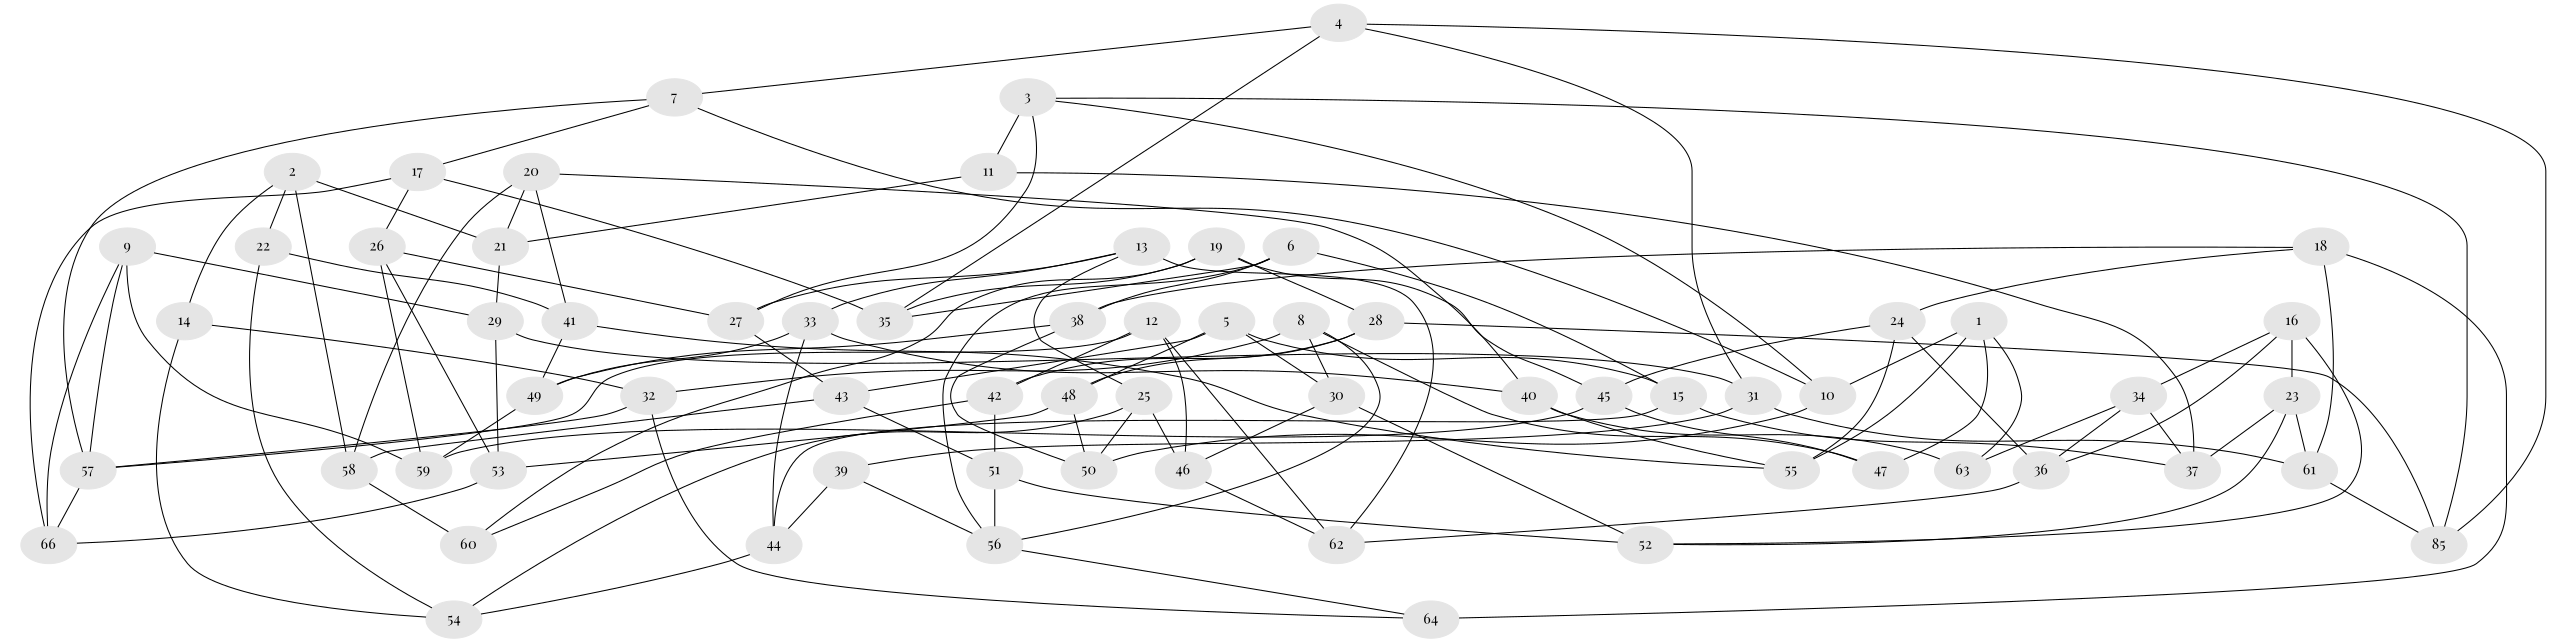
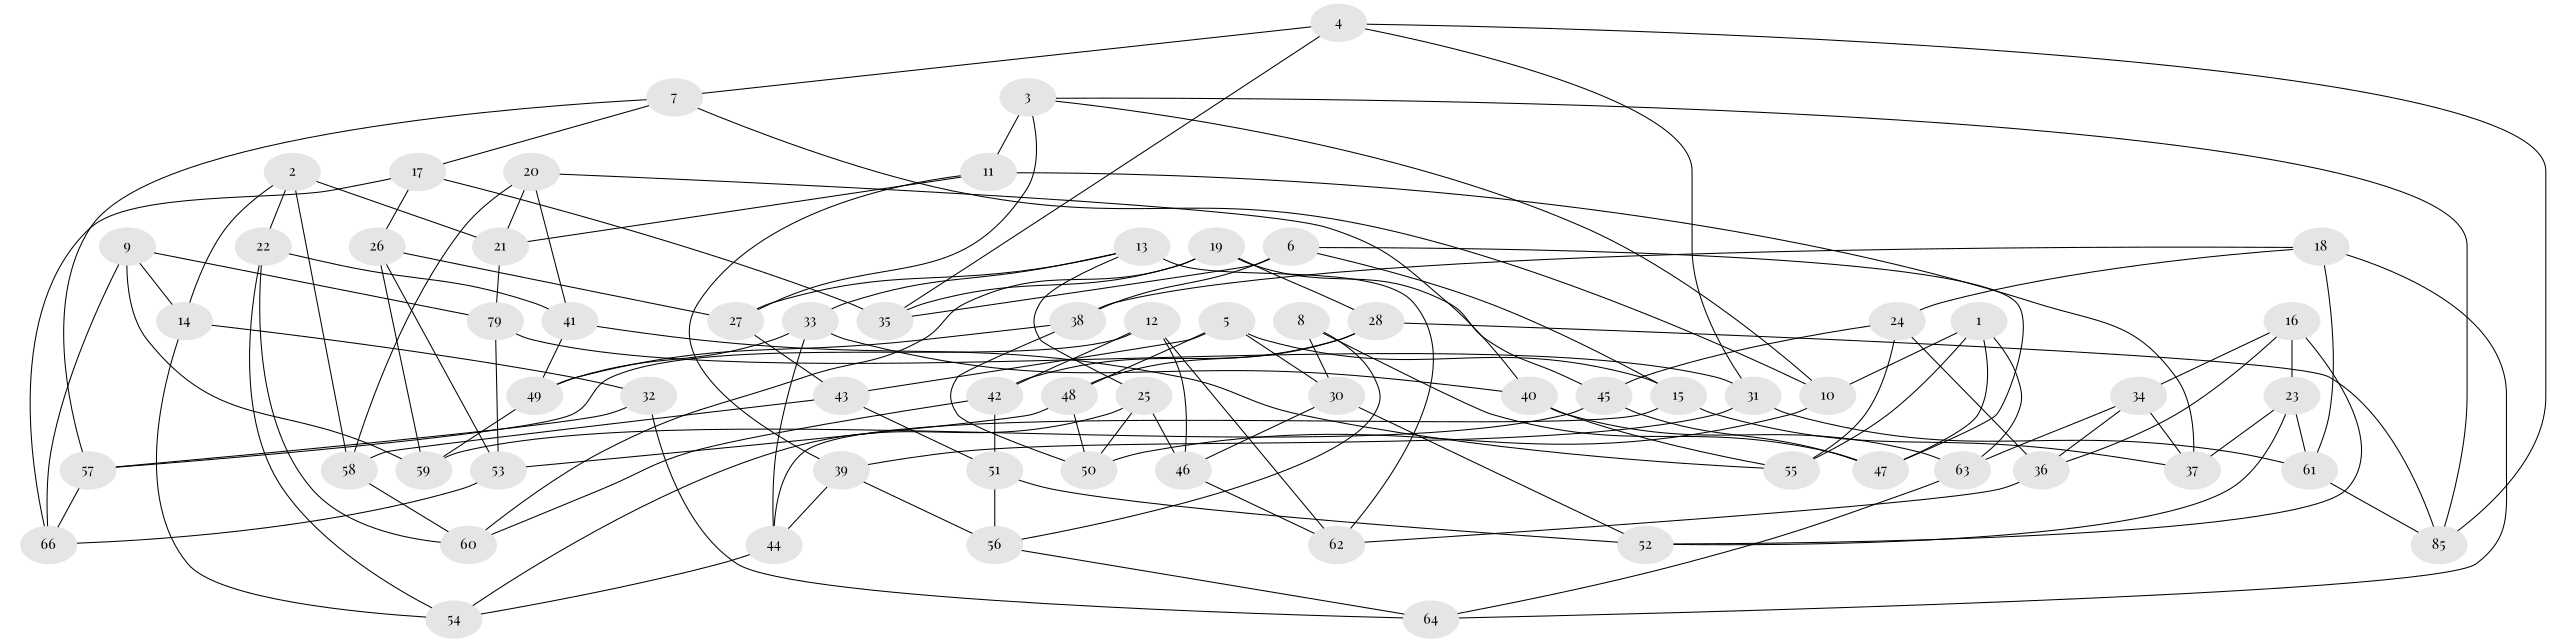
none -> (724, 272)
(1002, 310) -> (1781, 261)
(495, 321) -> (495, 321)
(103, 358) -> (156, 284)
(934, 370) -> none
none -> (284, 441)
none -> (1701, 559)
